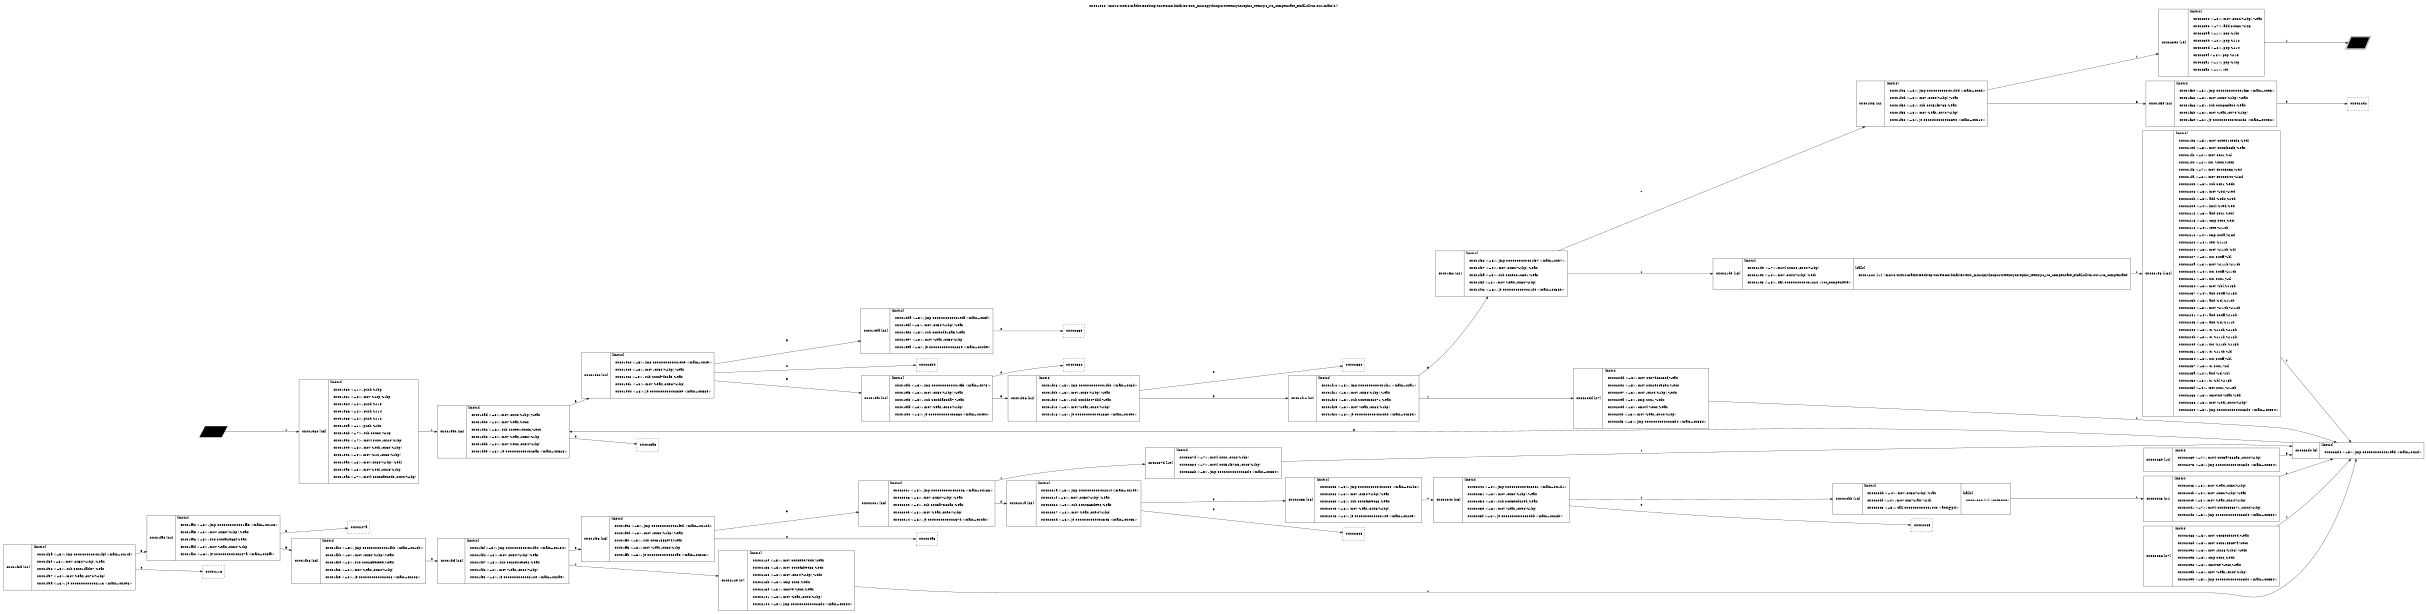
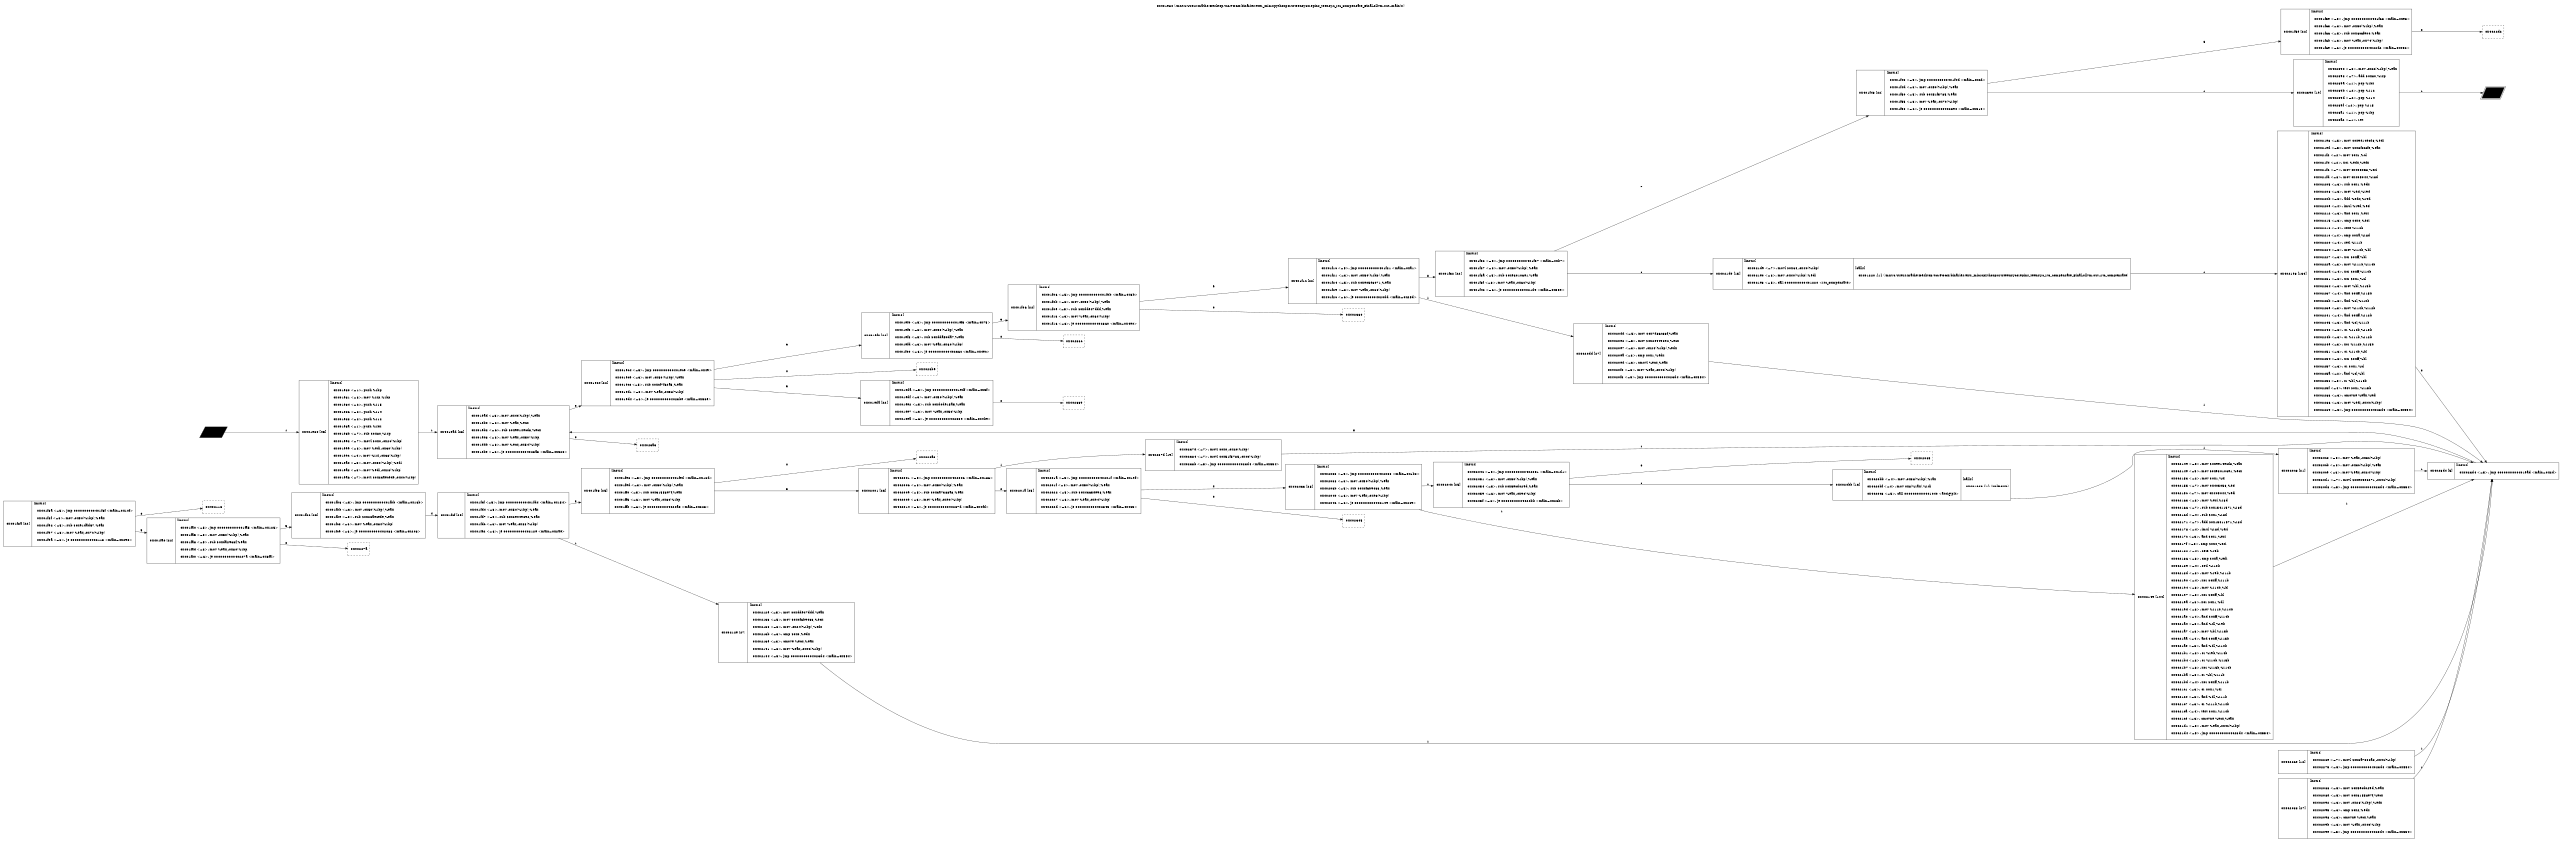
(2286, 360) -> (2421, 371)
(2286, 454) -> (2421, 749)
none -> (2204, 597)
